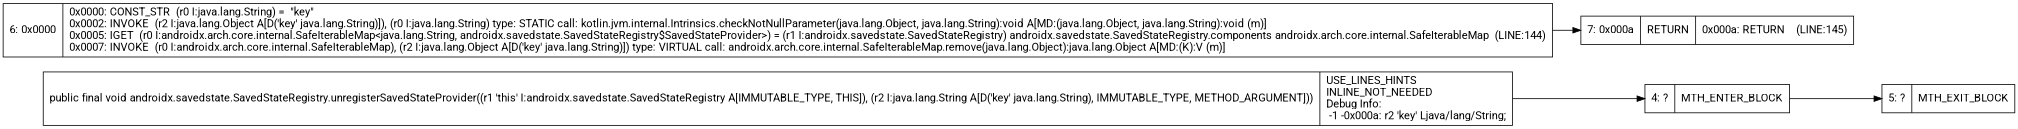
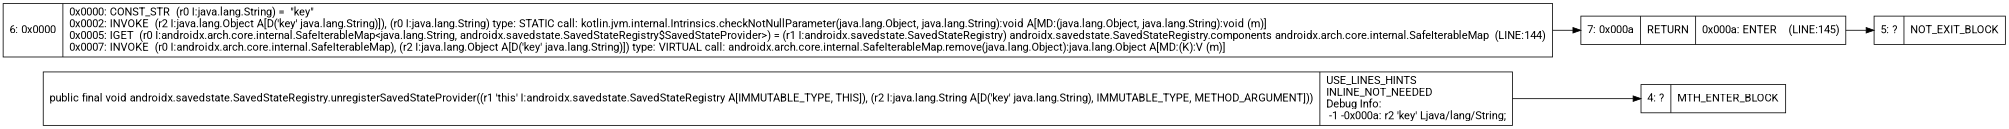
(1775, 30) -> (1771, 30)
(1963, 98) -> (1955, 30)
(1832, 99) -> (1856, 30)
